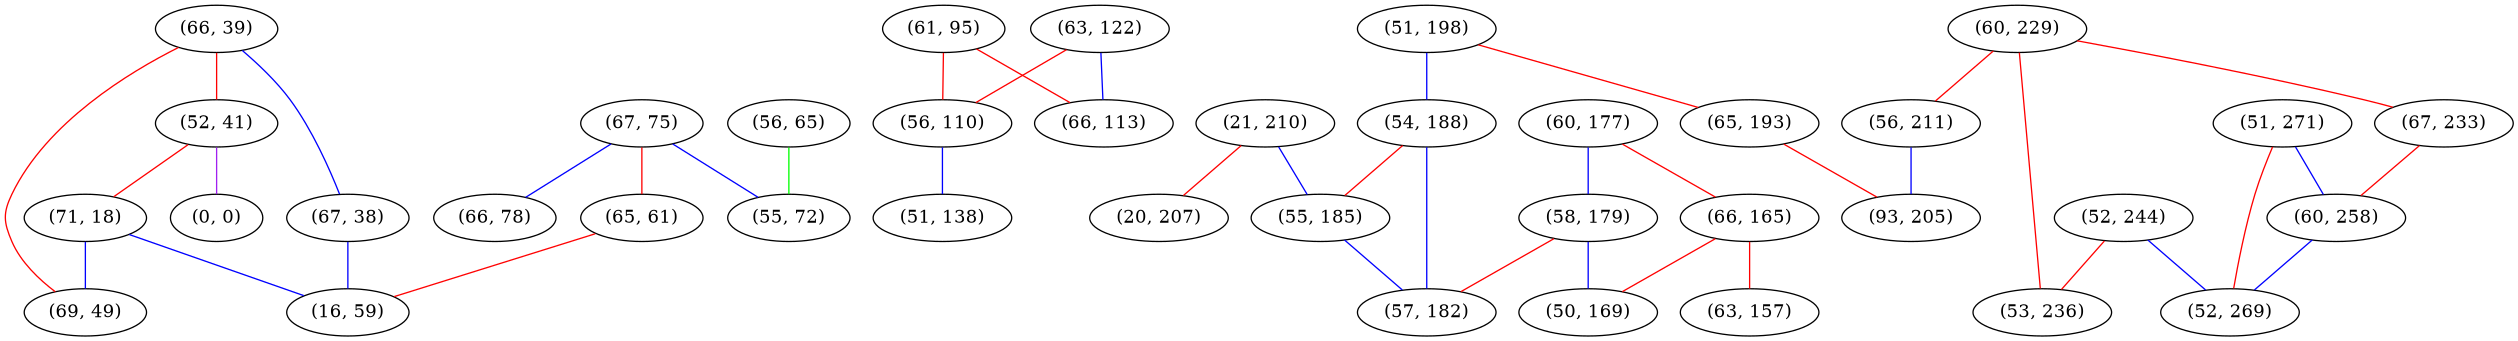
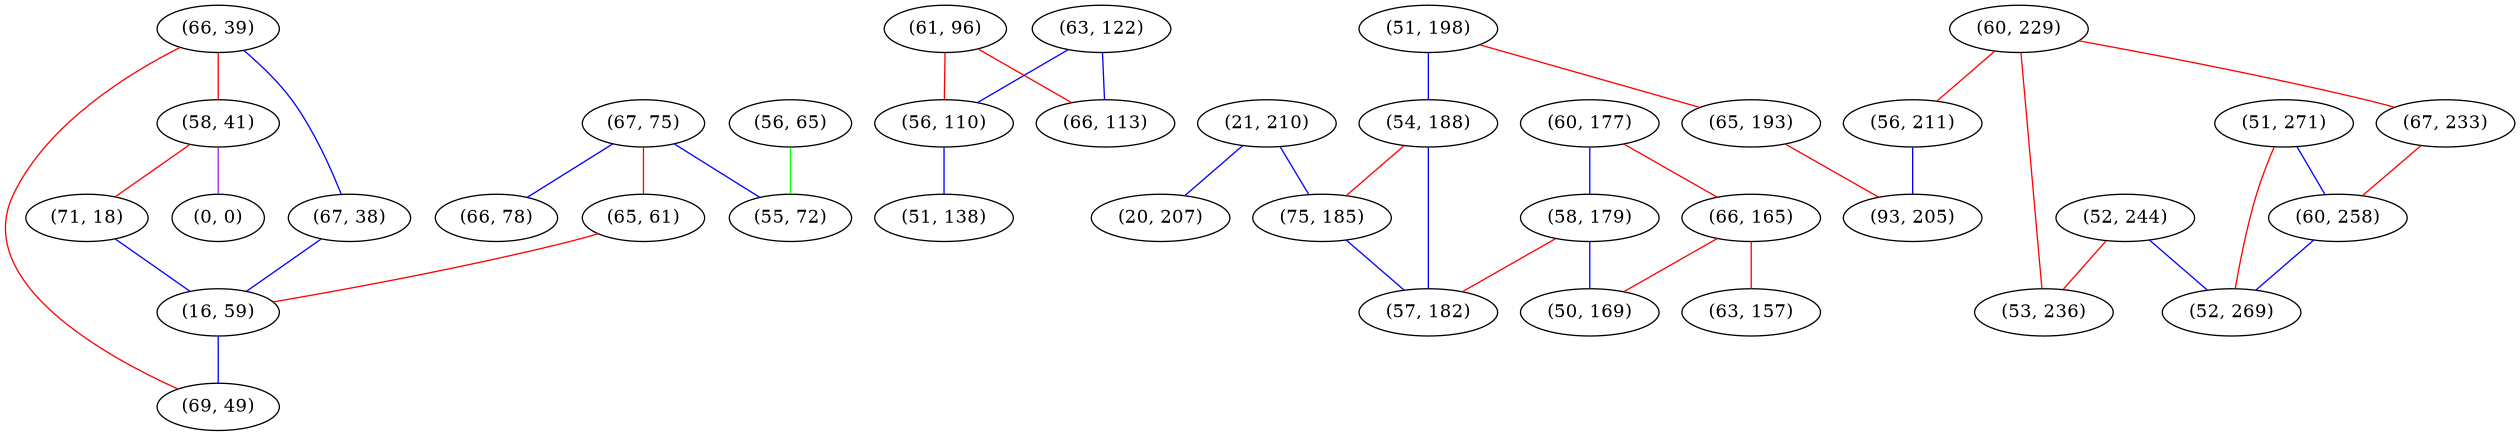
(944, 29) -> (945, 29)
(1014, 80) -> (1016, 80)
(217, 123) -> (218, 123)
(1212, 171) -> (1214, 171)
(1320, 218) -> (1322, 218)
(85, 265) -> (218, 360)
